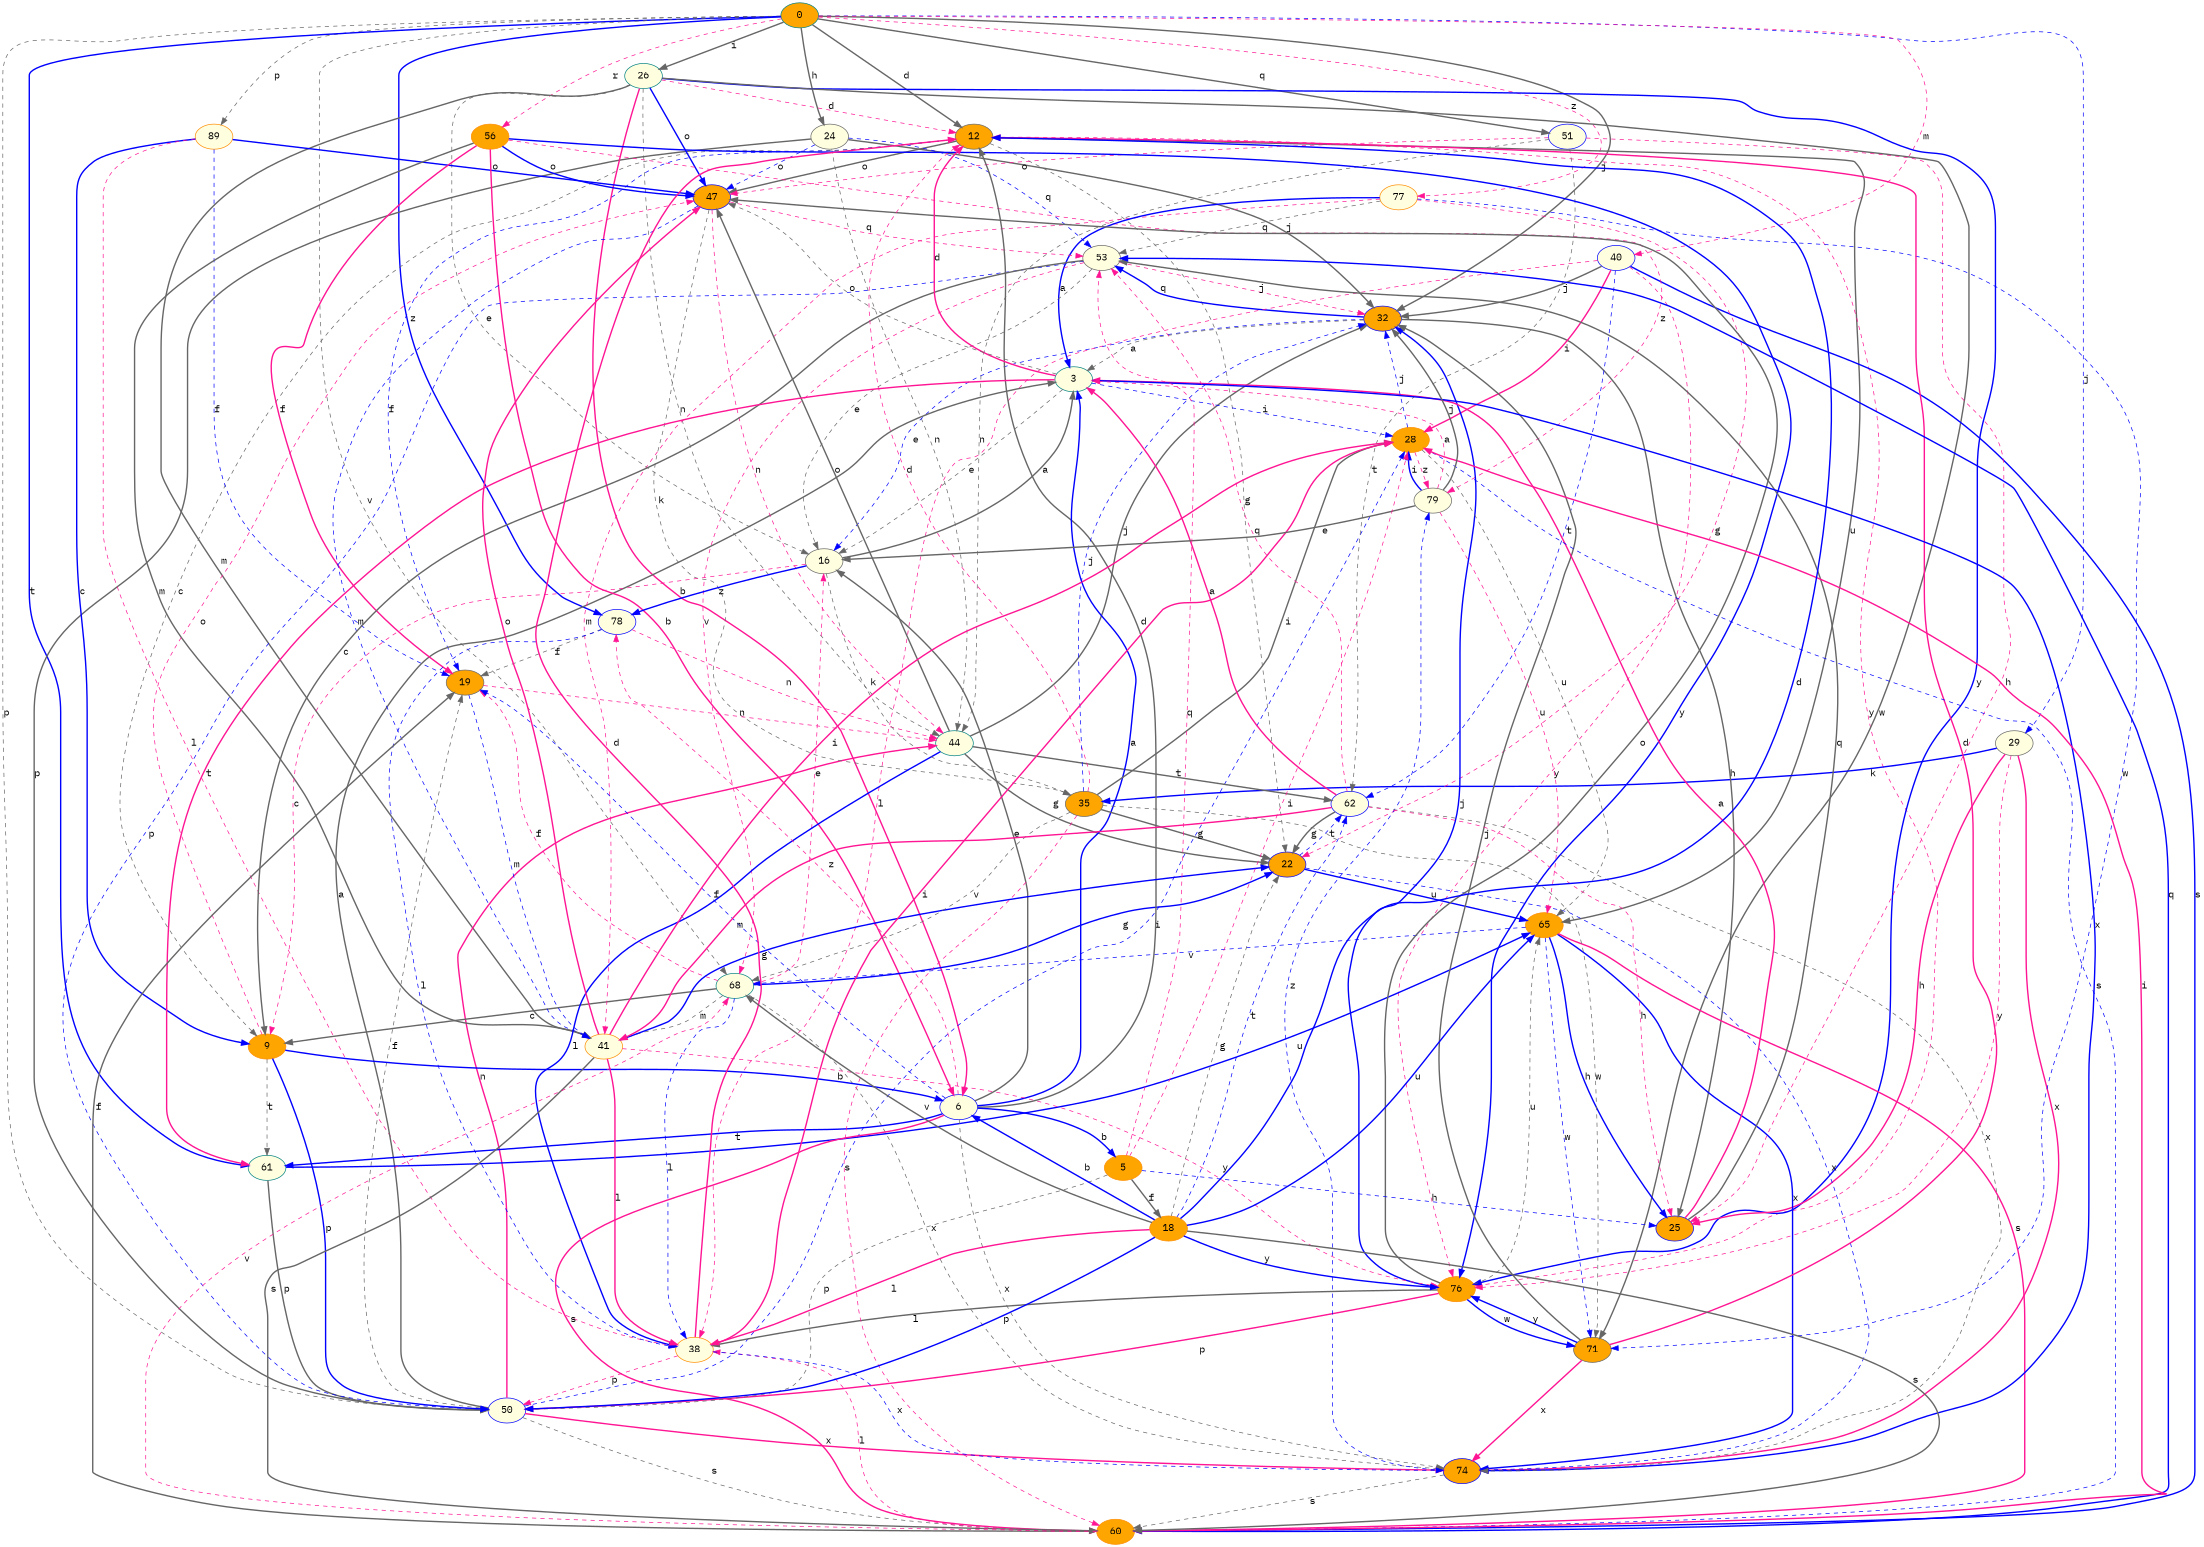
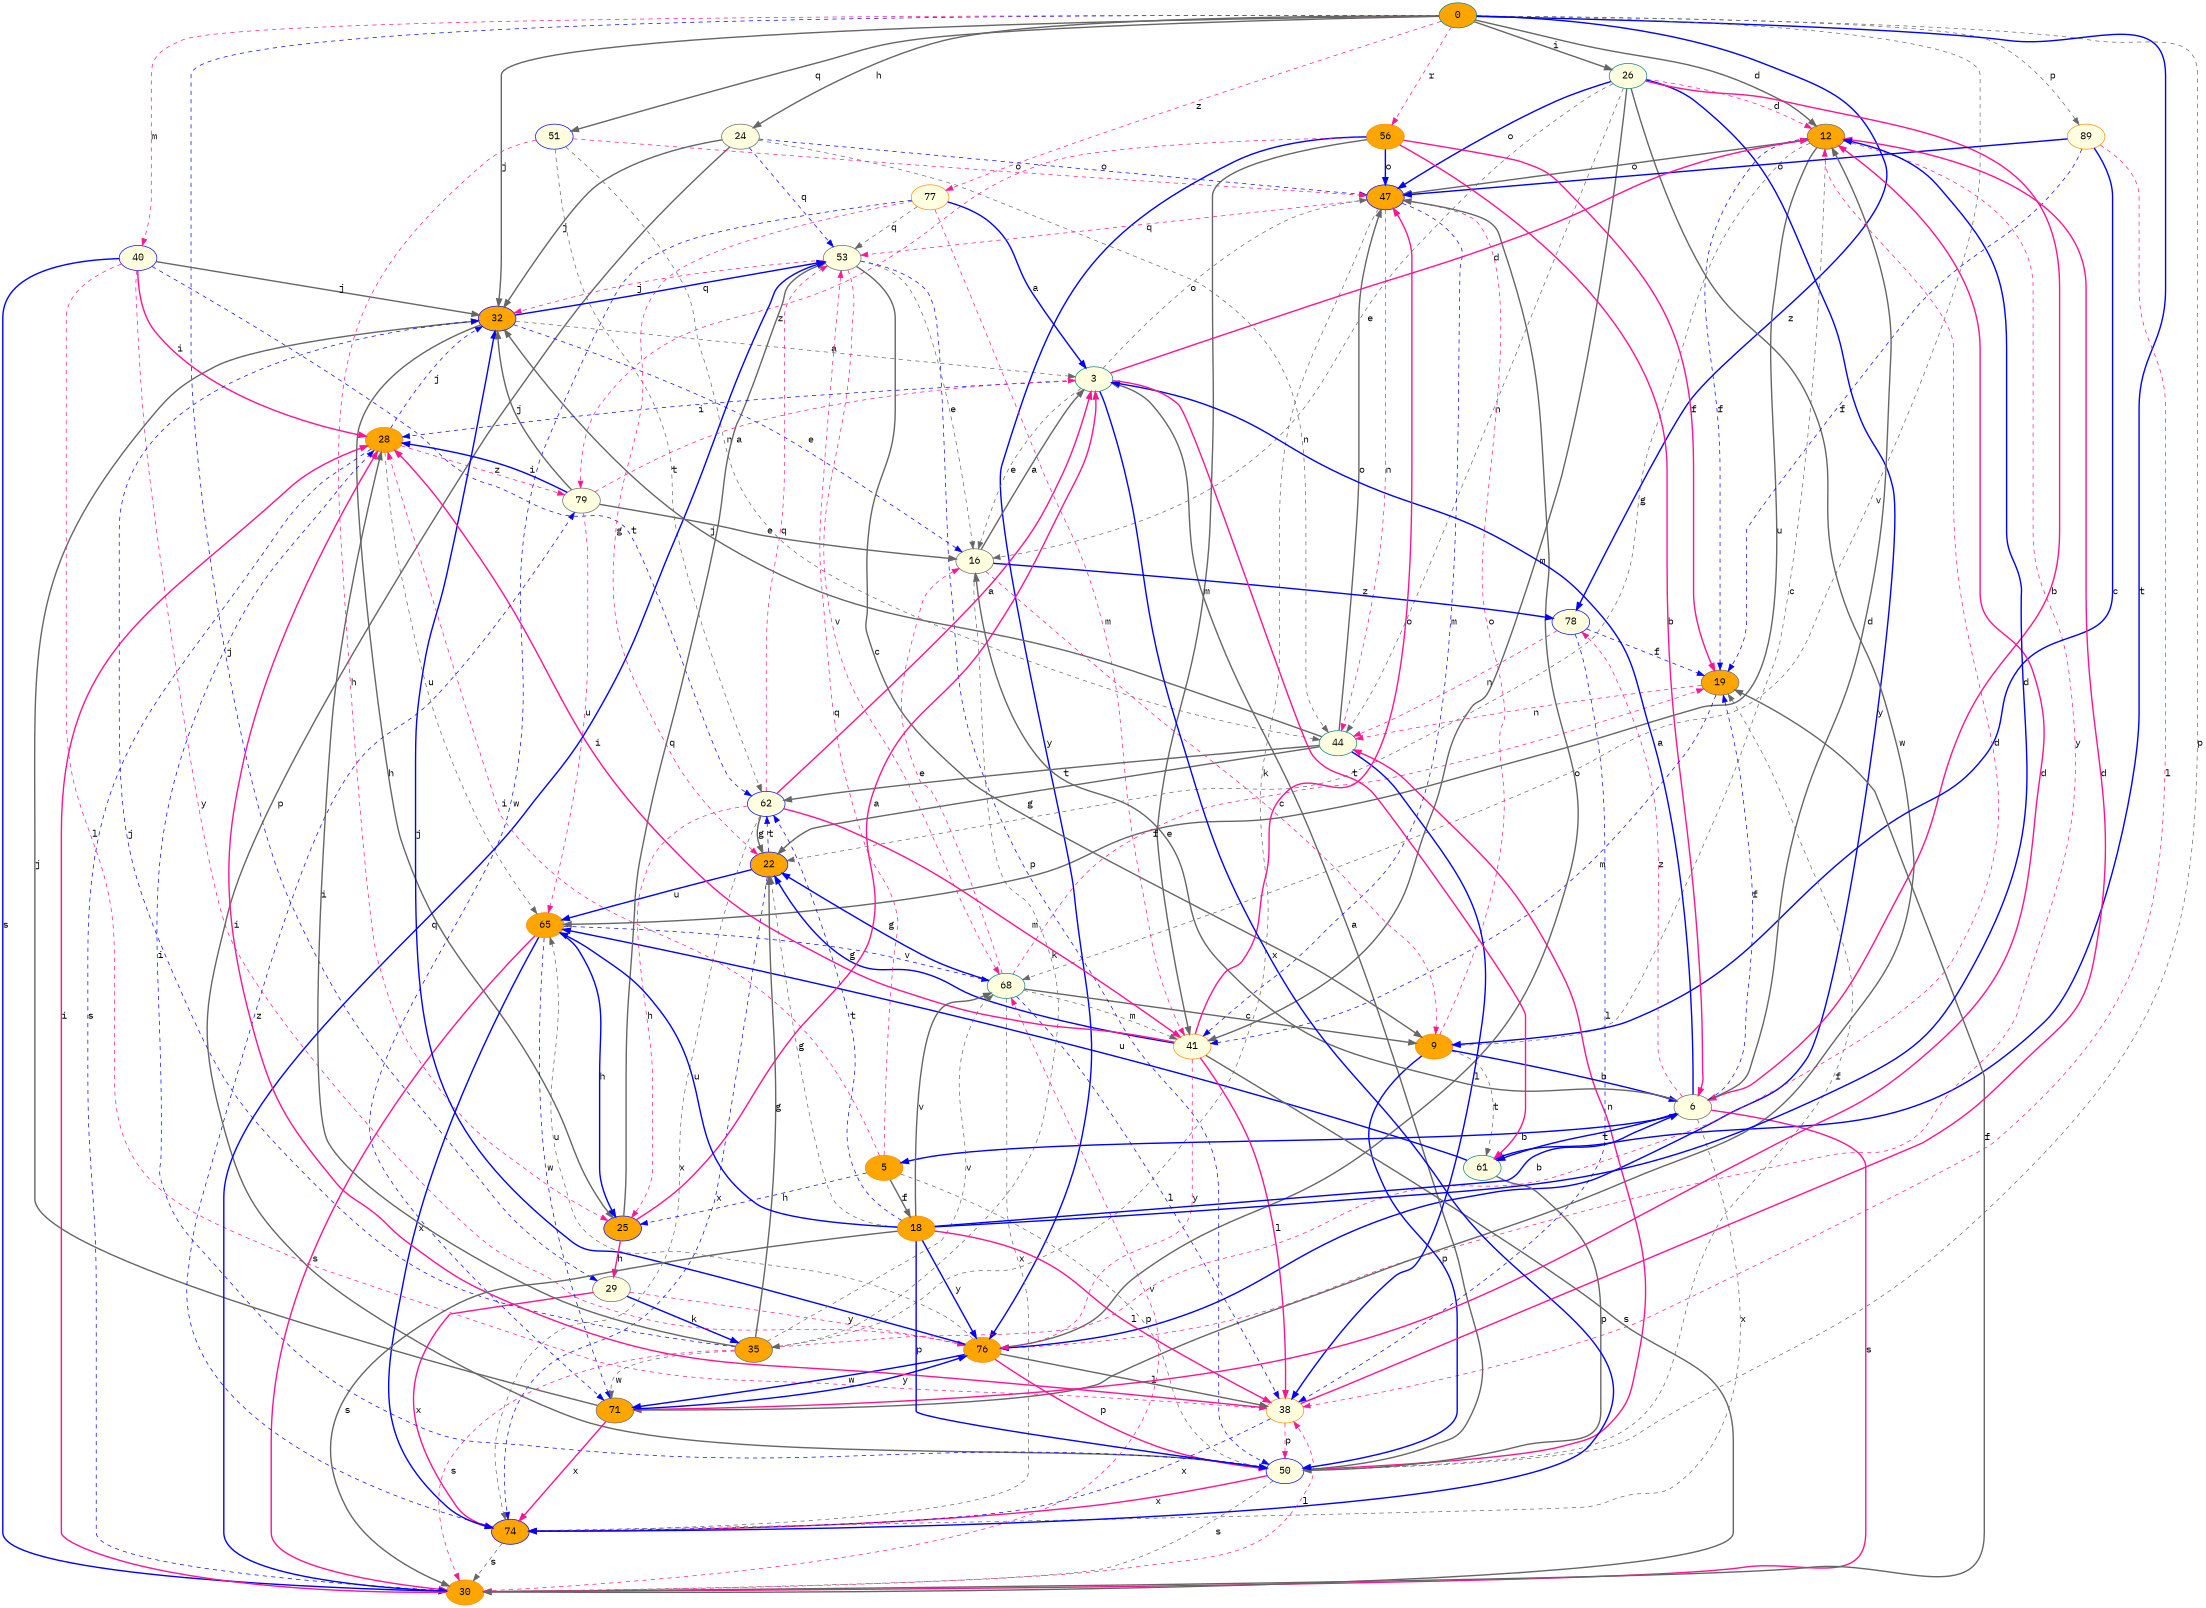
(545, 652) -> (1642, 651)
(1913, 1043) -> (617, 1257)
(959, 1107) -> (1693, 1107)
(1116, 1532) -> (465, 1592)
